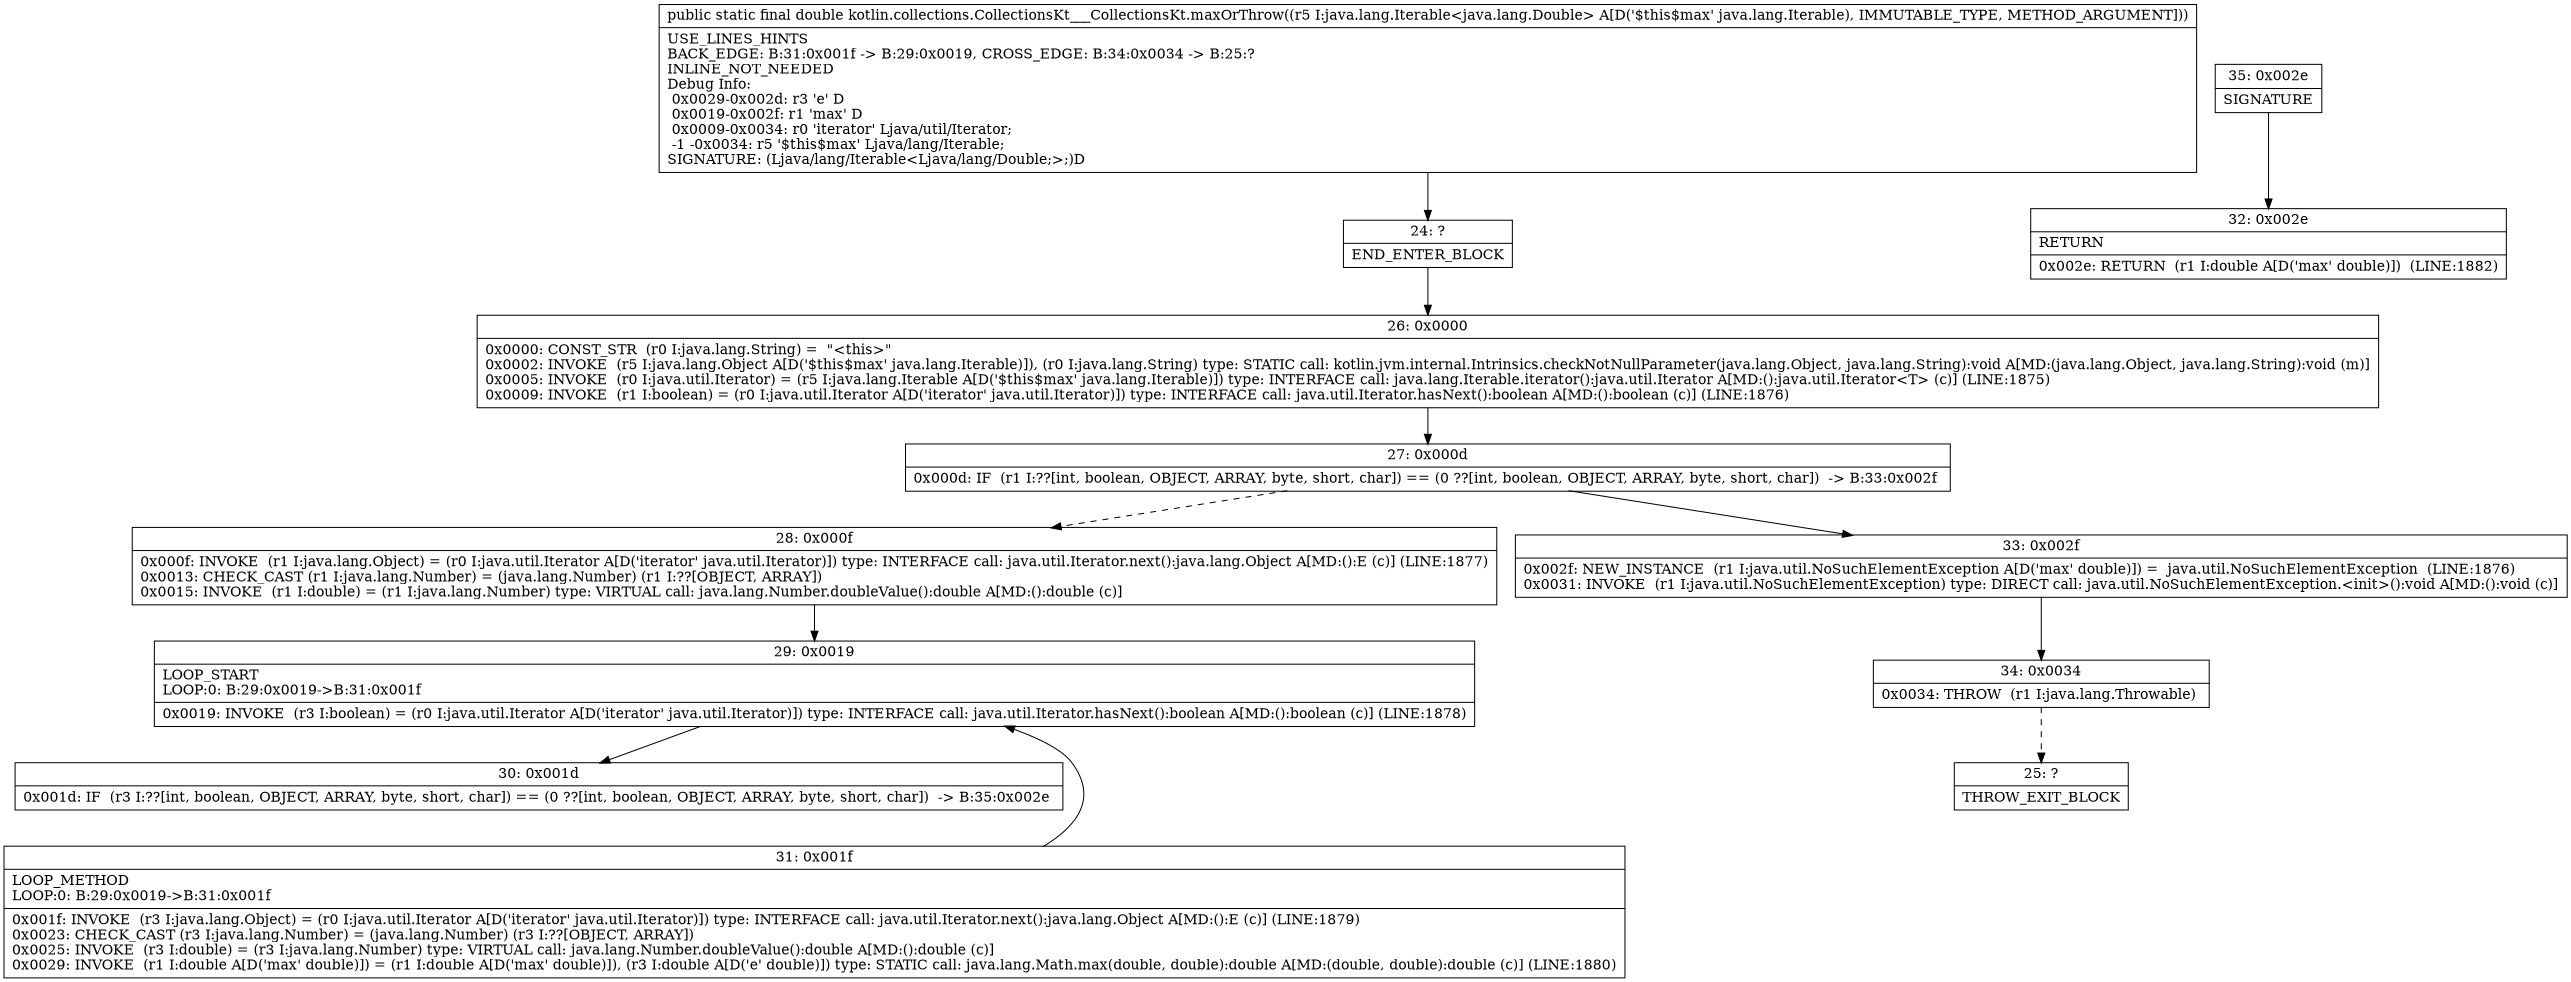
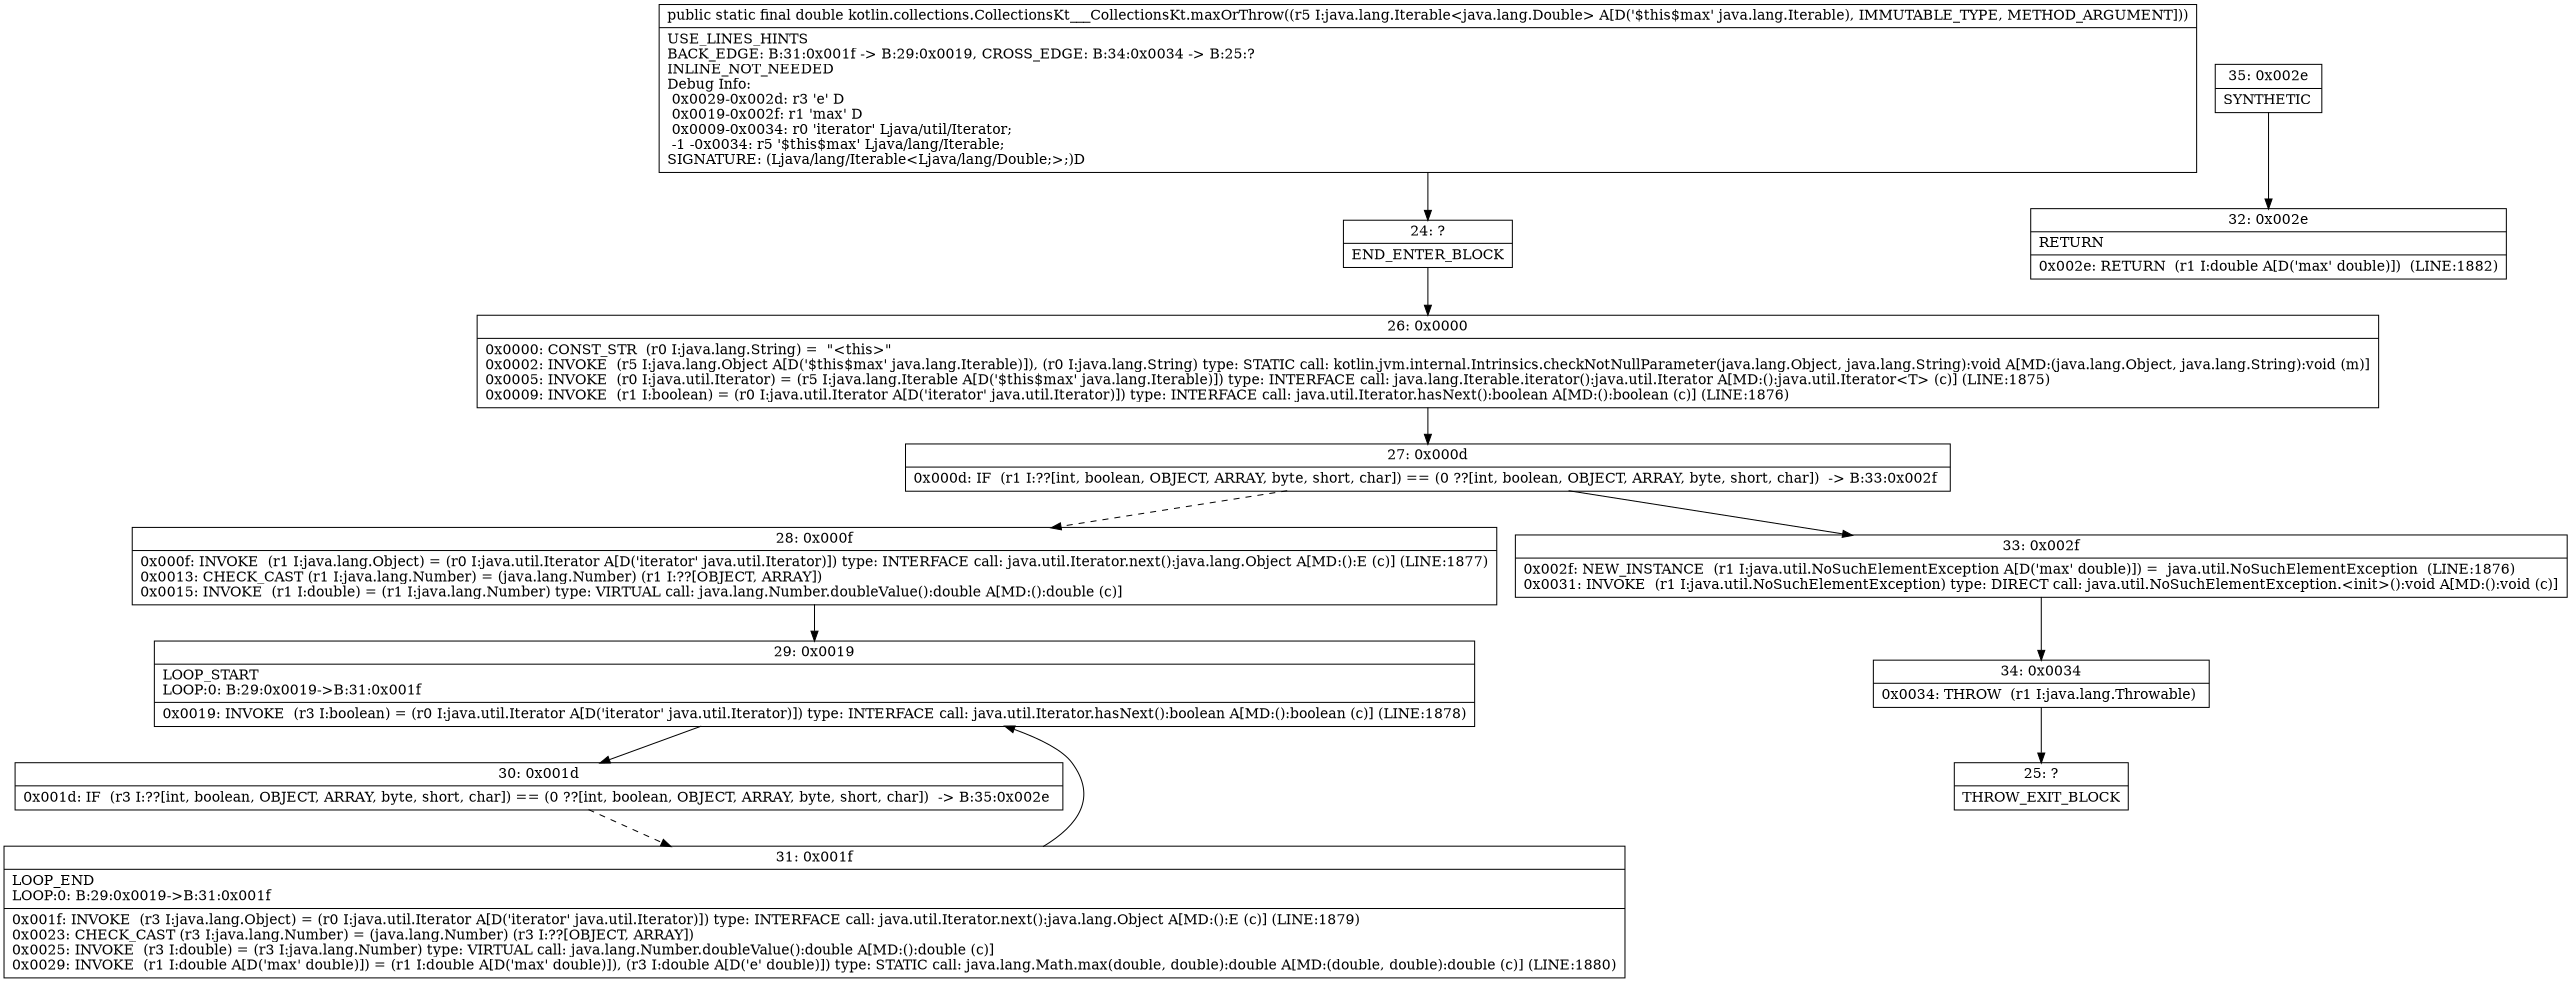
(2269, 100) -> (2268, 100)
(2041, 730) -> (2041, 730)
none -> (625, 826)
(71, 881) -> (53, 881)
